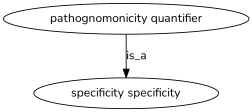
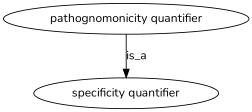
(126, 93) -> (126, 93)
